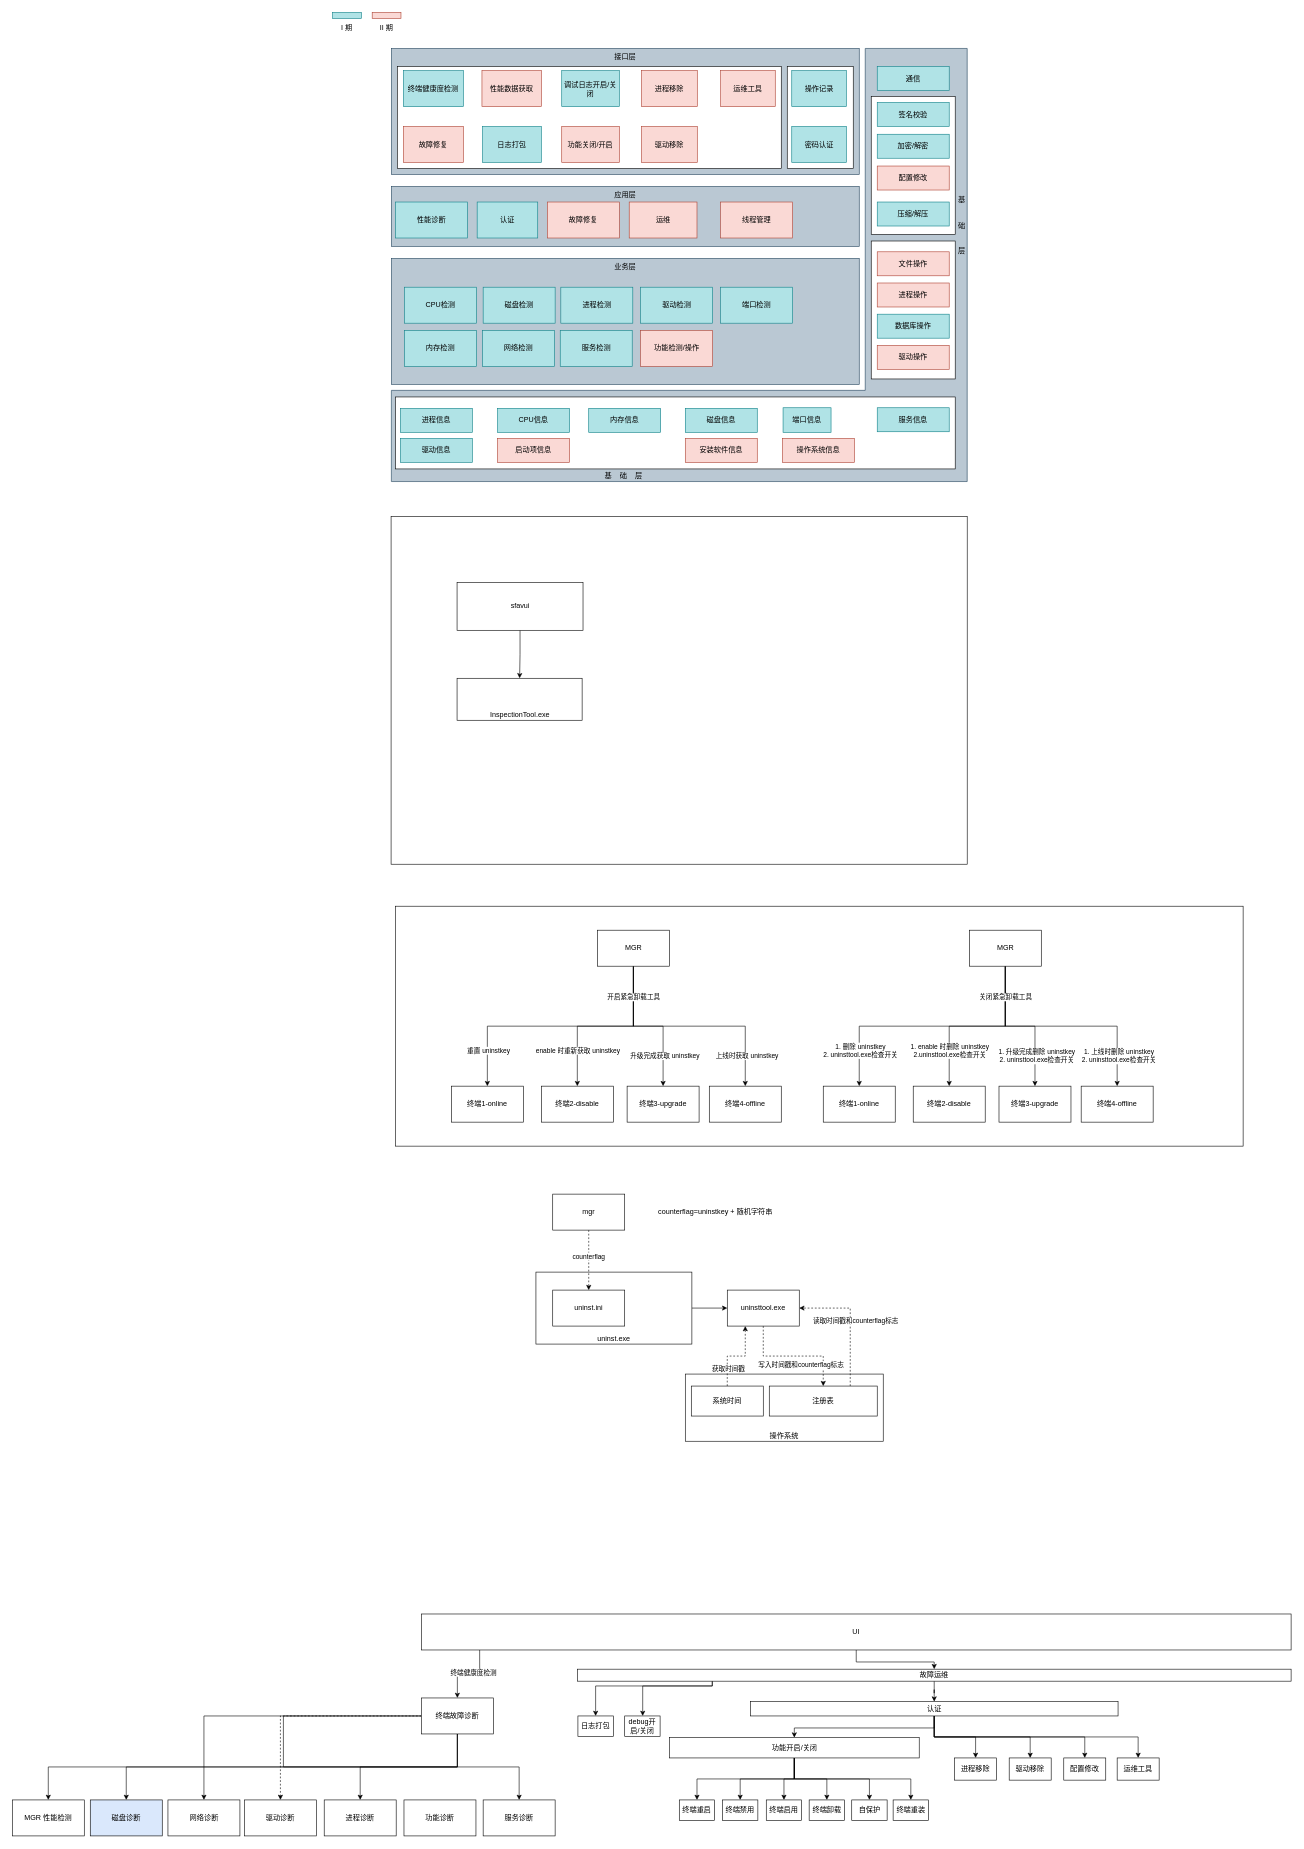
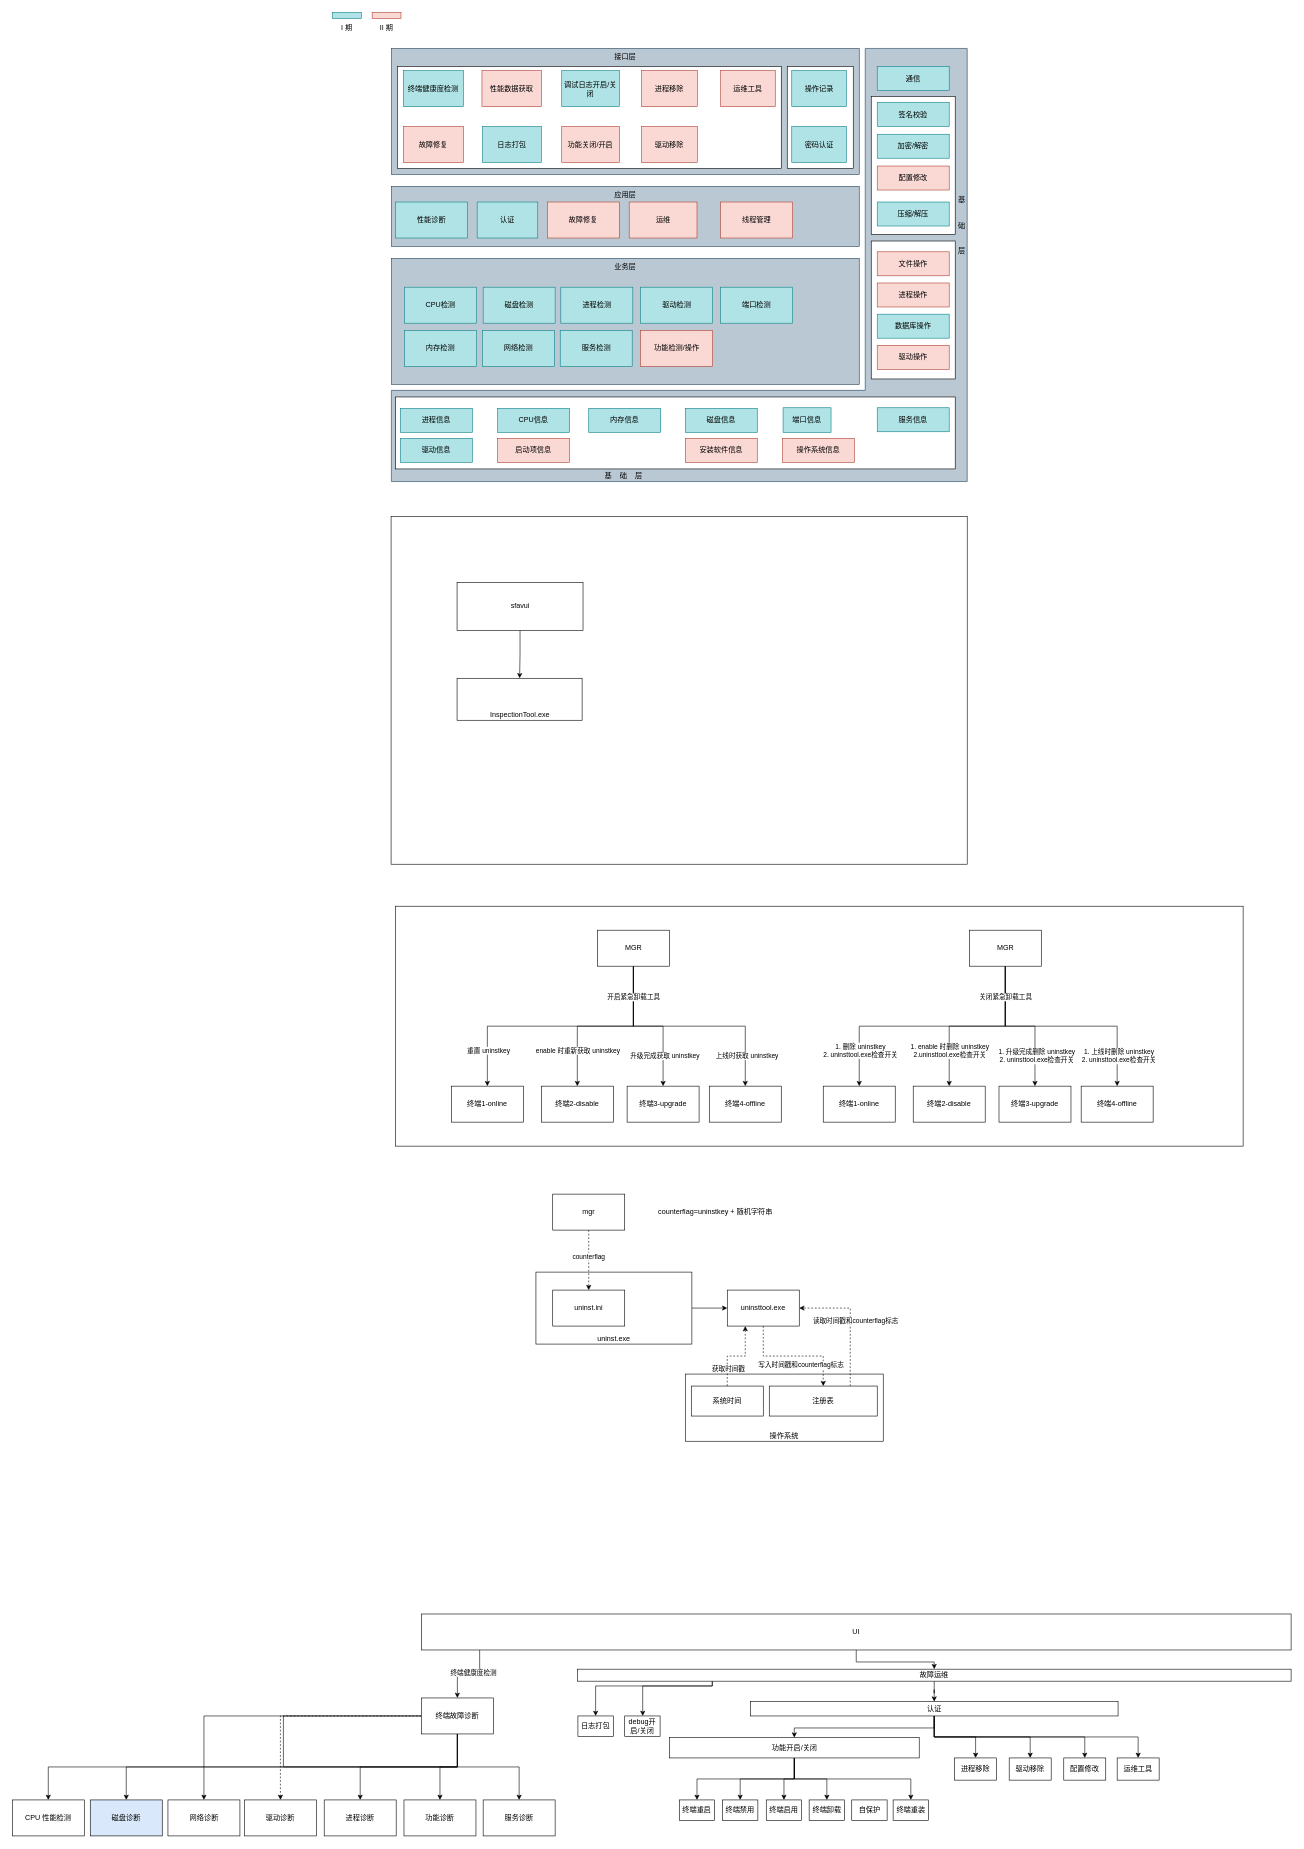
(870, 1788) -> none
none -> (440, 1794)
(48, 1818) -> (48, 1818)
